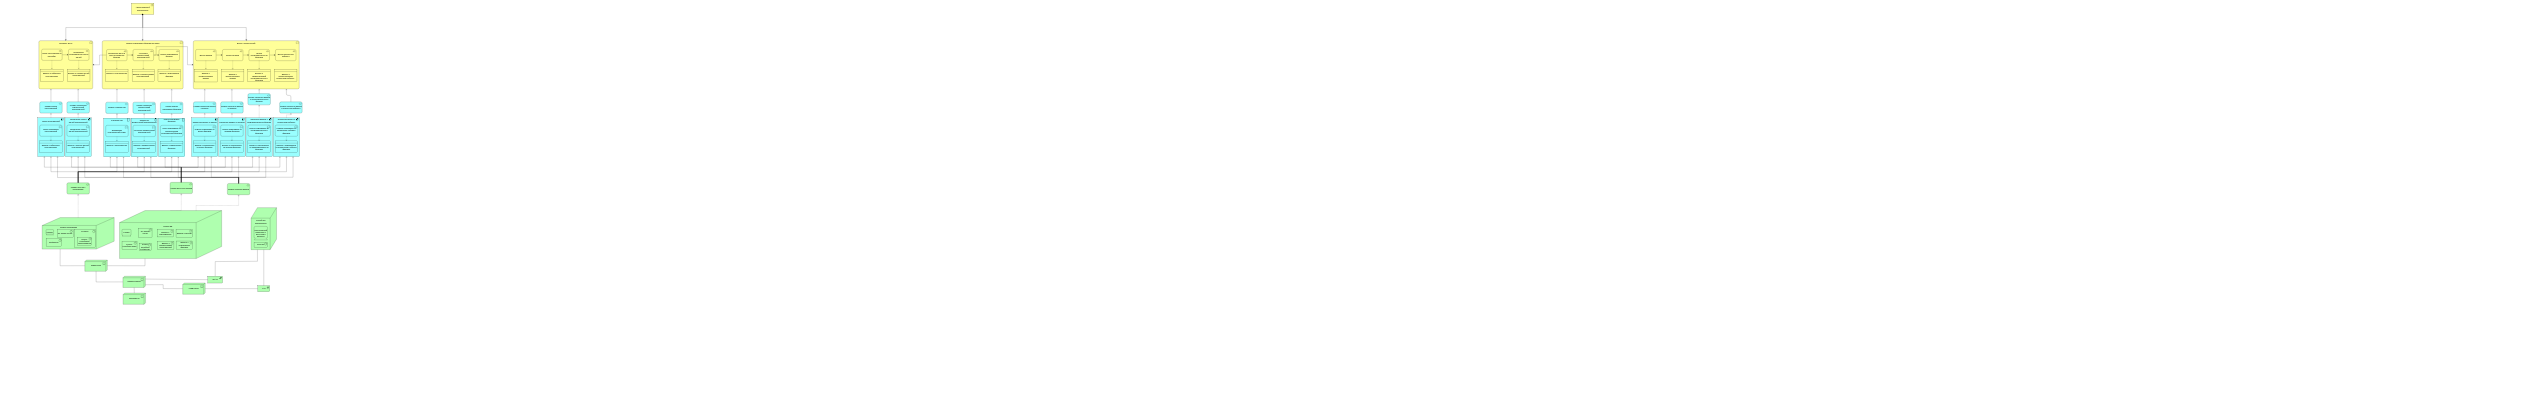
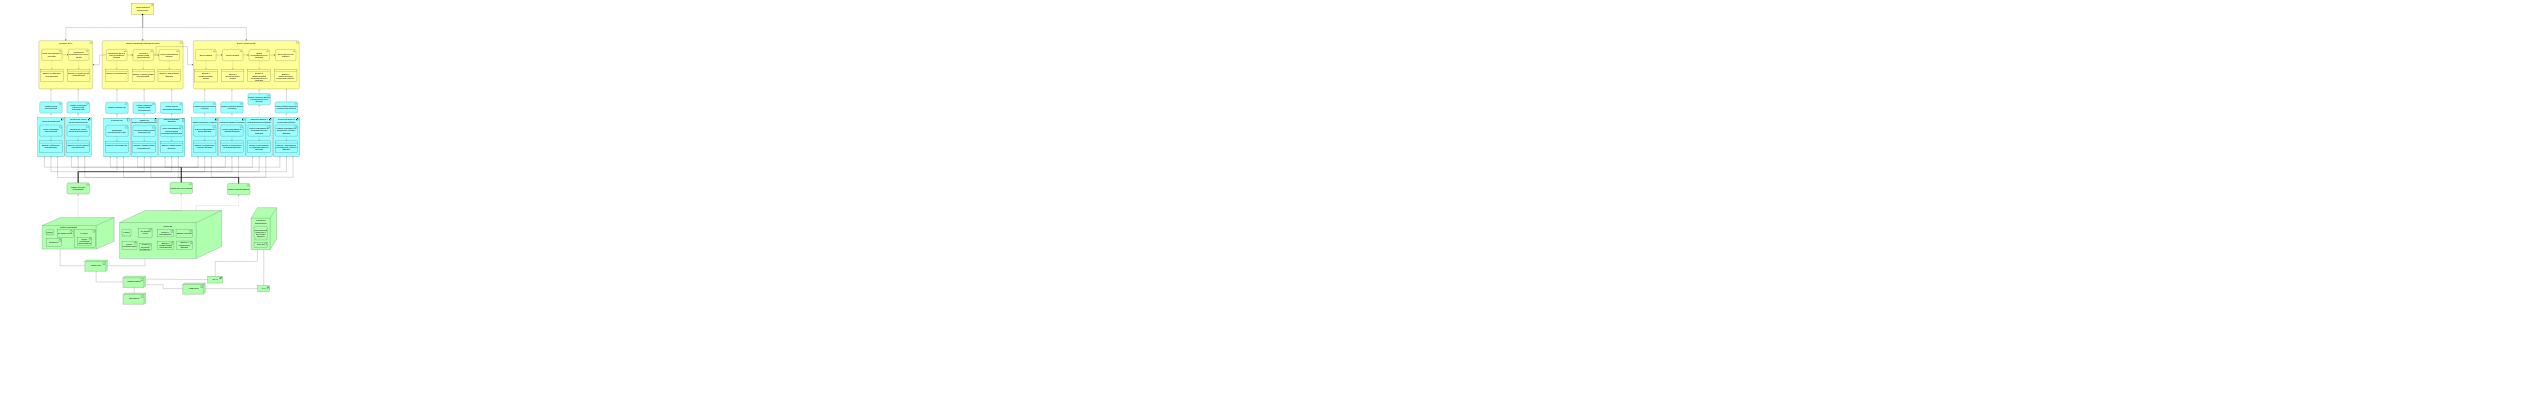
(291, 107) -> (286, 107)
(85, 232) -> (84, 233)
